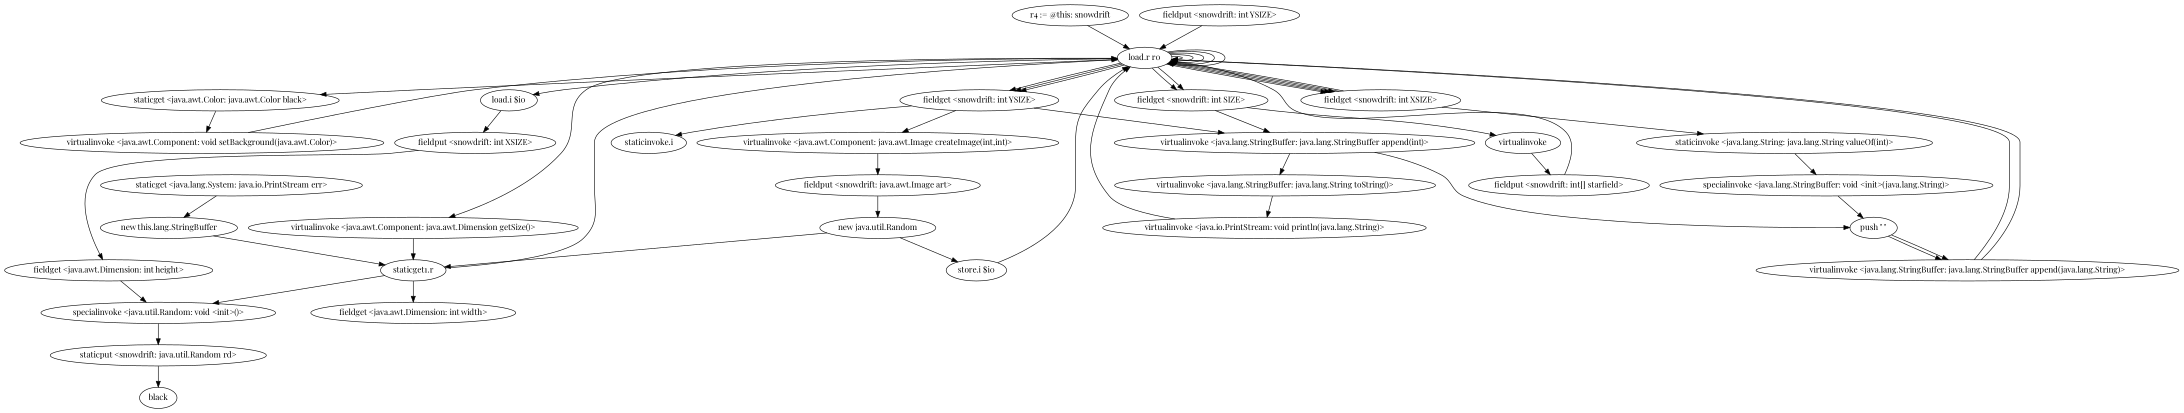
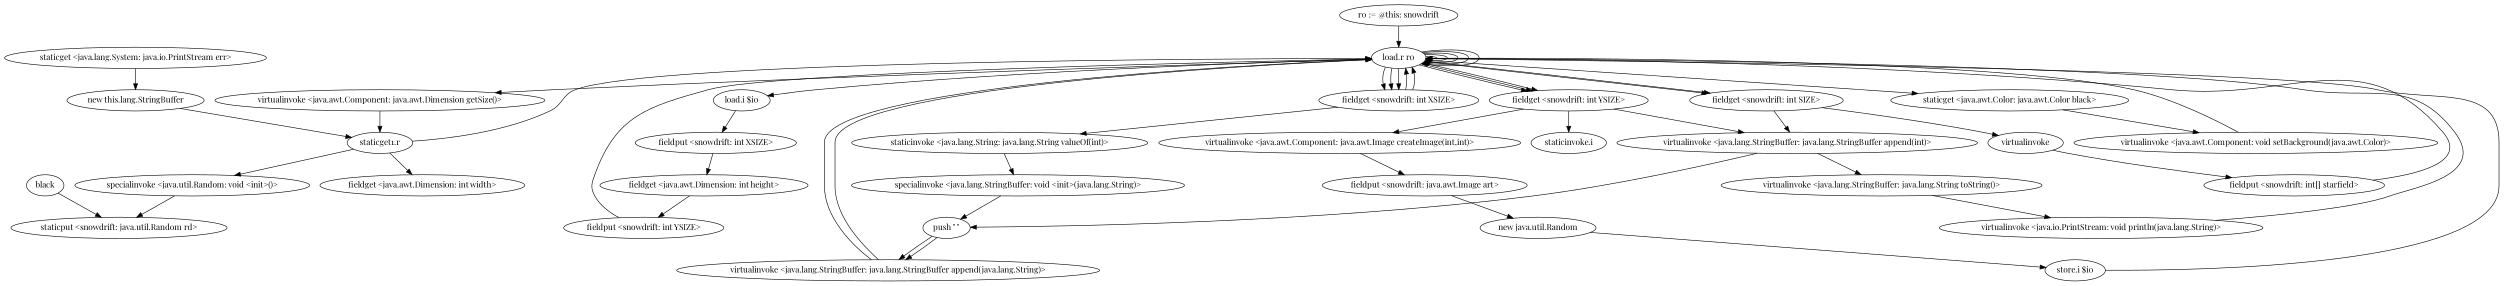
(1070, 15) -> (1399, 15)
(639, 250) -> none
(131, 290) -> (676, 205)
(158, 374) -> (77, 204)
